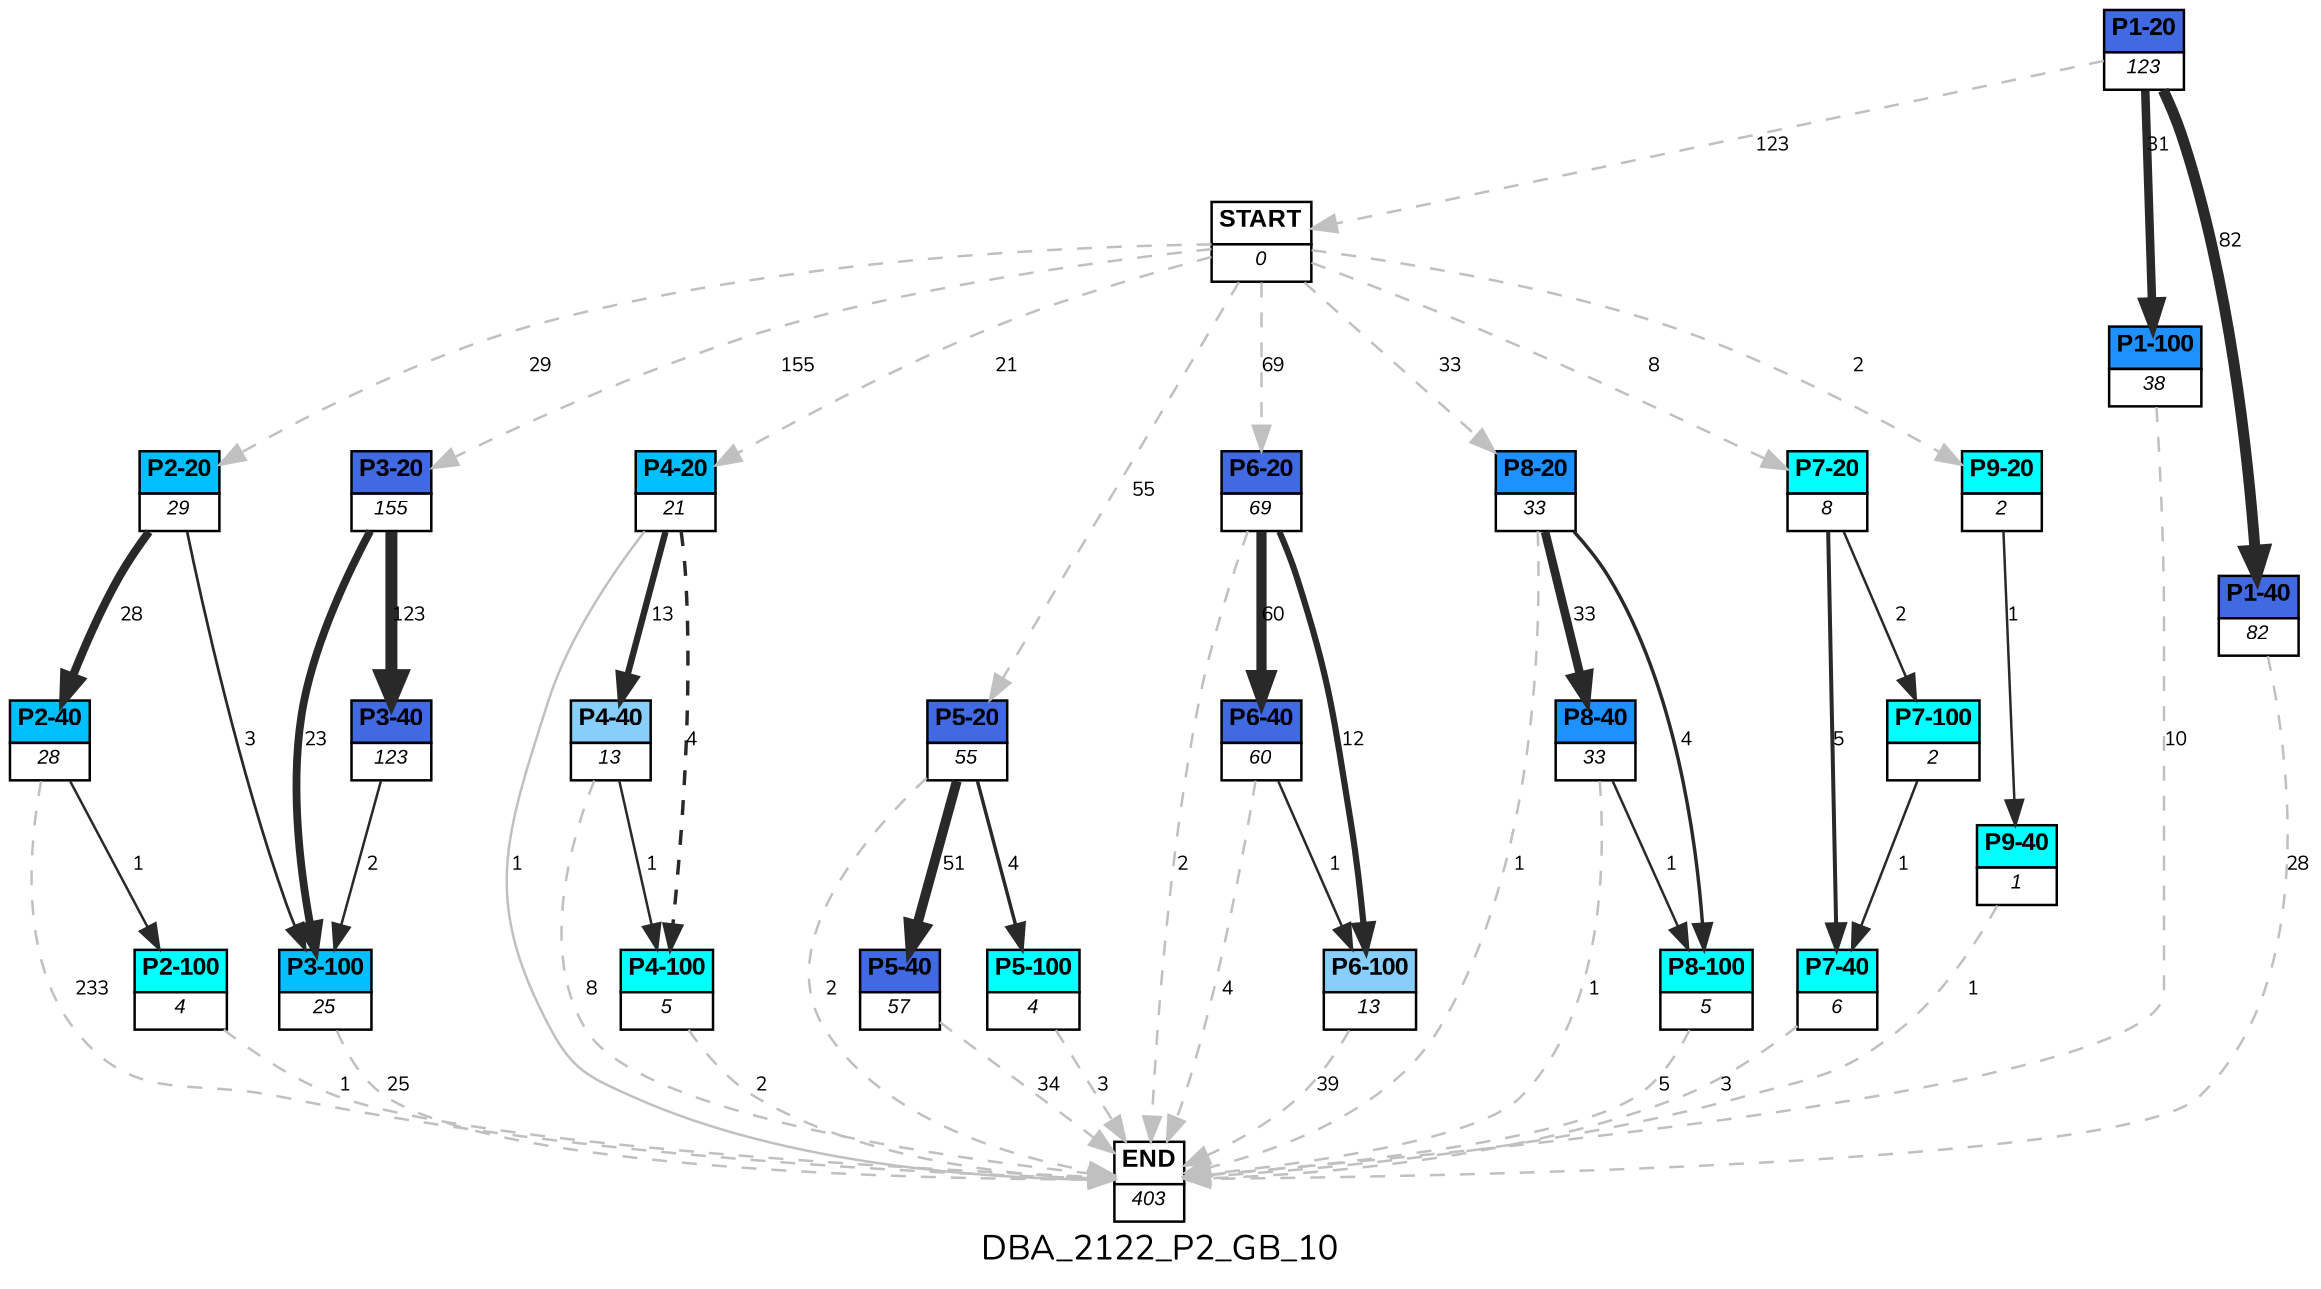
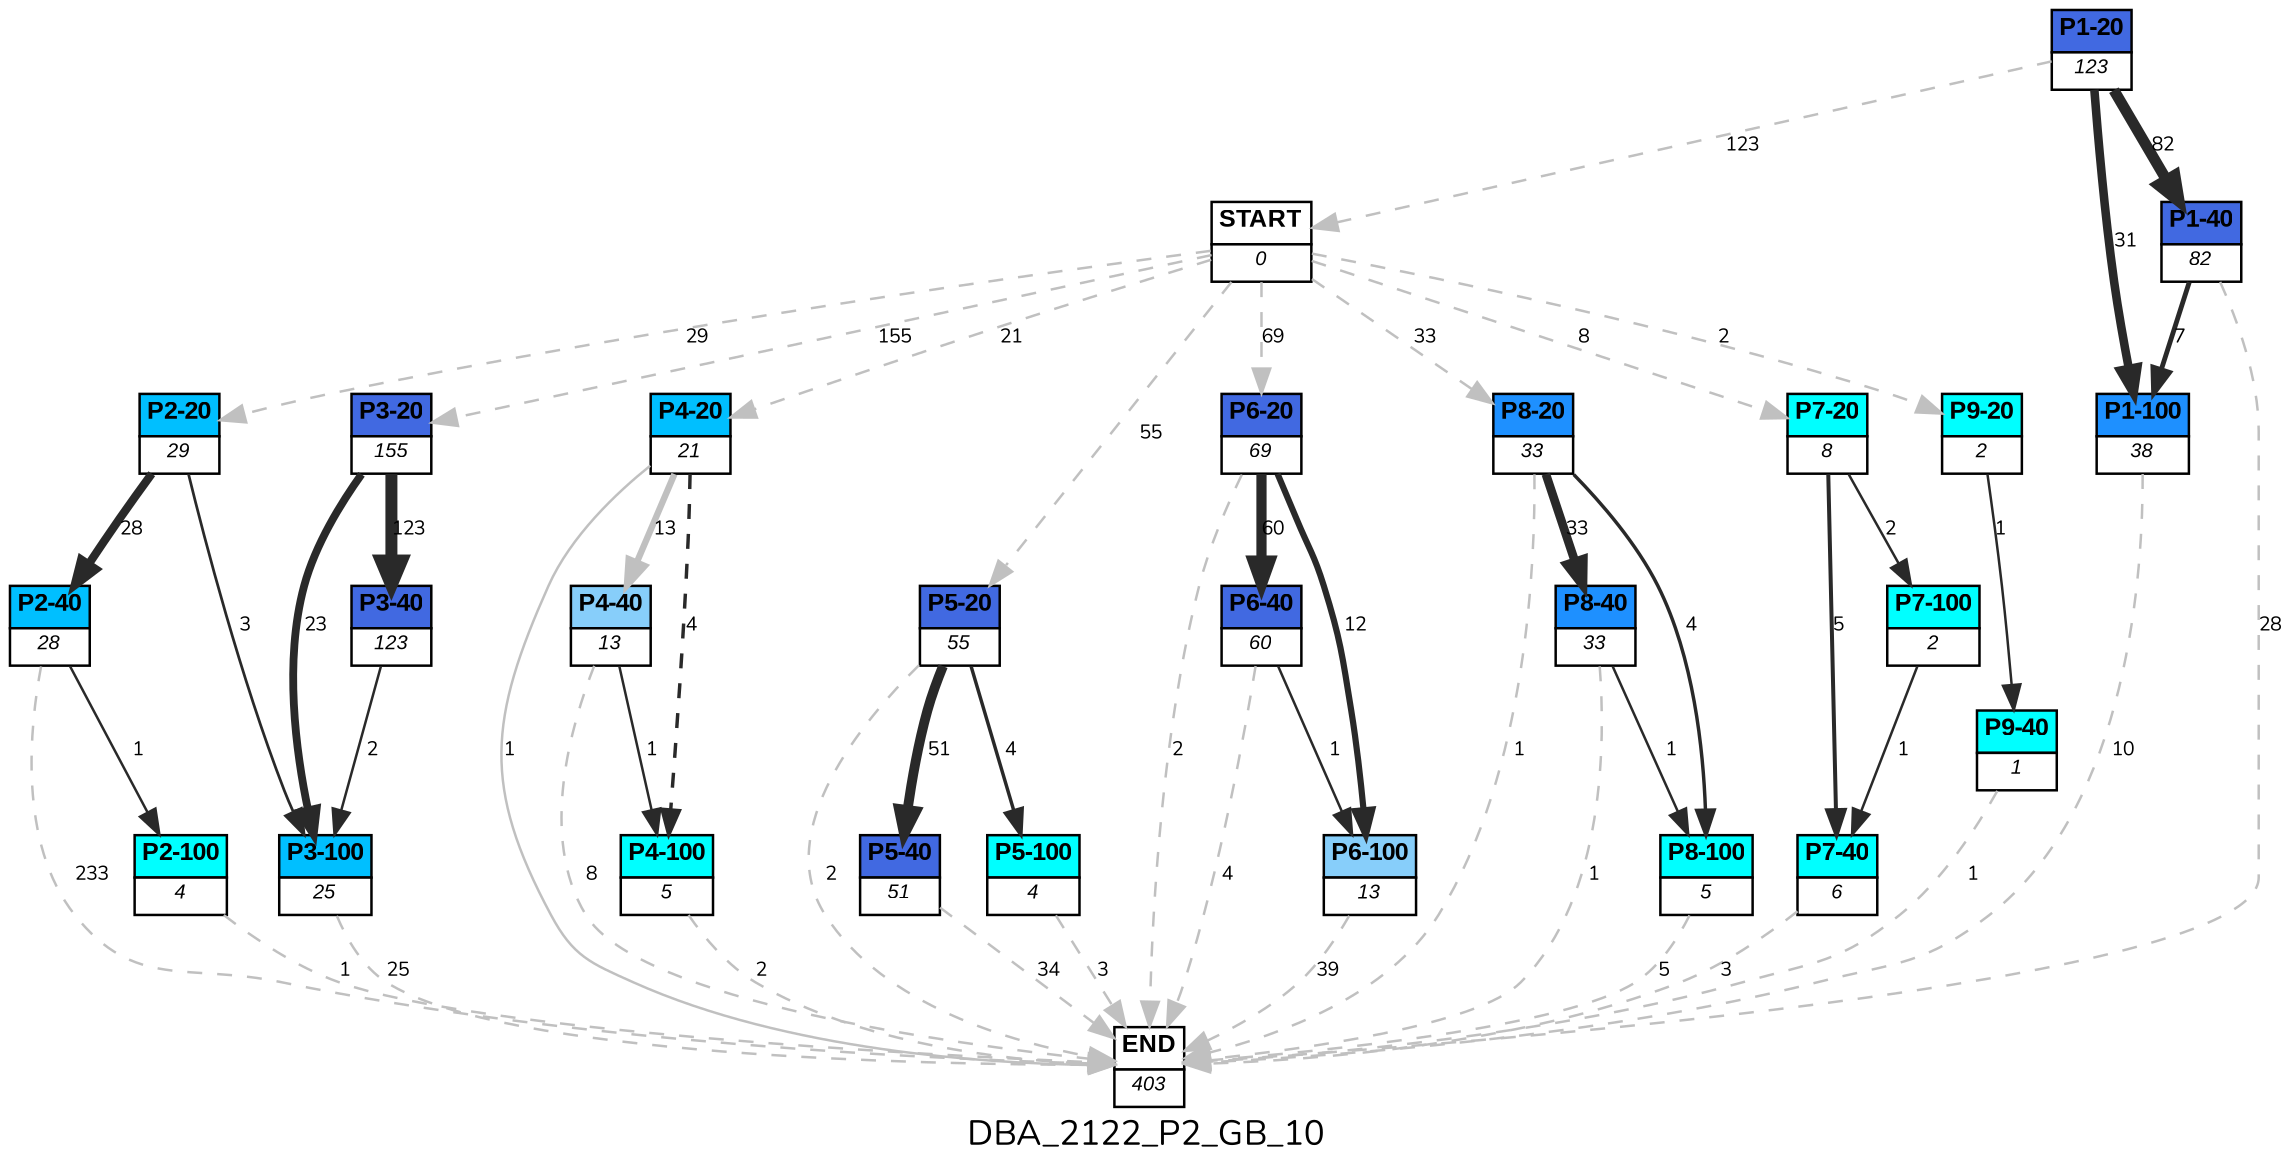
none -> (2175, 326)
(646, 604) -> (656, 518)
(900, 1007) -> (900, 893)
